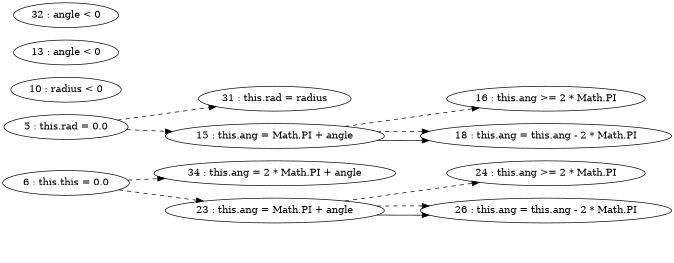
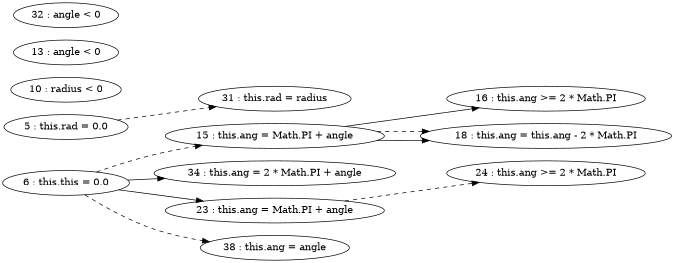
(408, 118) -> (408, 118)
(146, 130) -> (145, 157)
(143, 179) -> (143, 179)
(158, 195) -> (158, 195)
(546, 211) -> none
none -> (275, 248)
